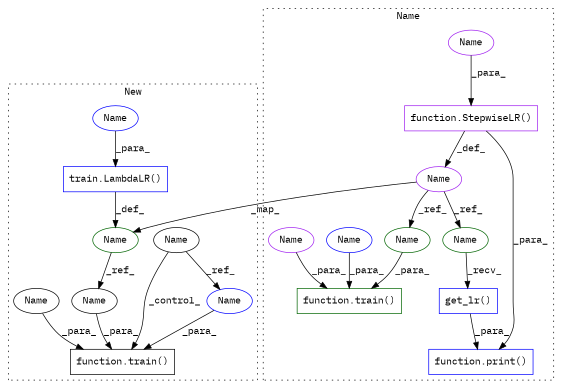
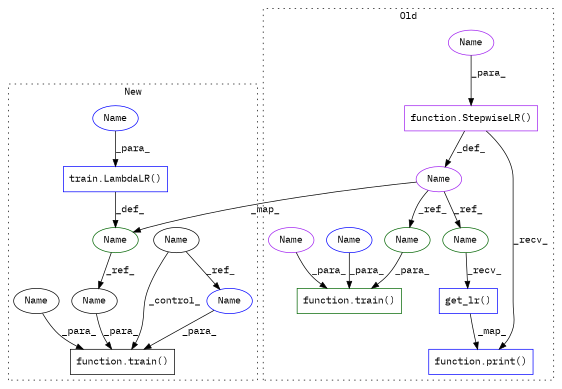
(408, 16) -> (408, 16)
(531, 240) -> (531, 240)
(492, 331) -> (492, 331)
